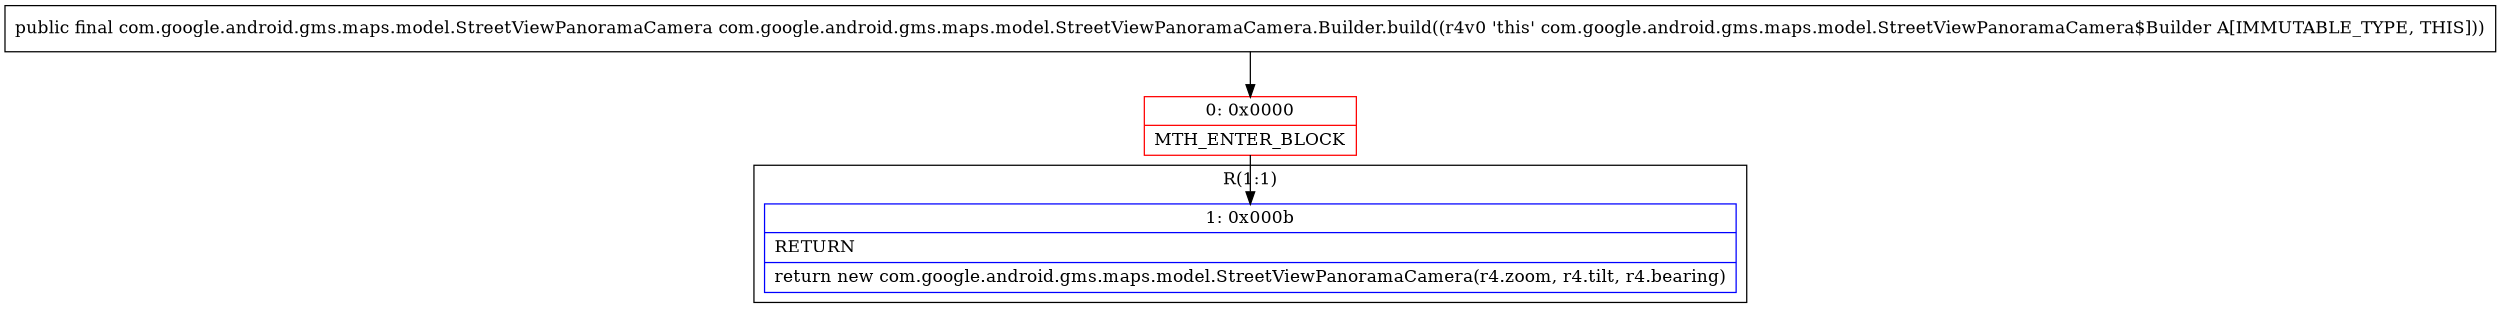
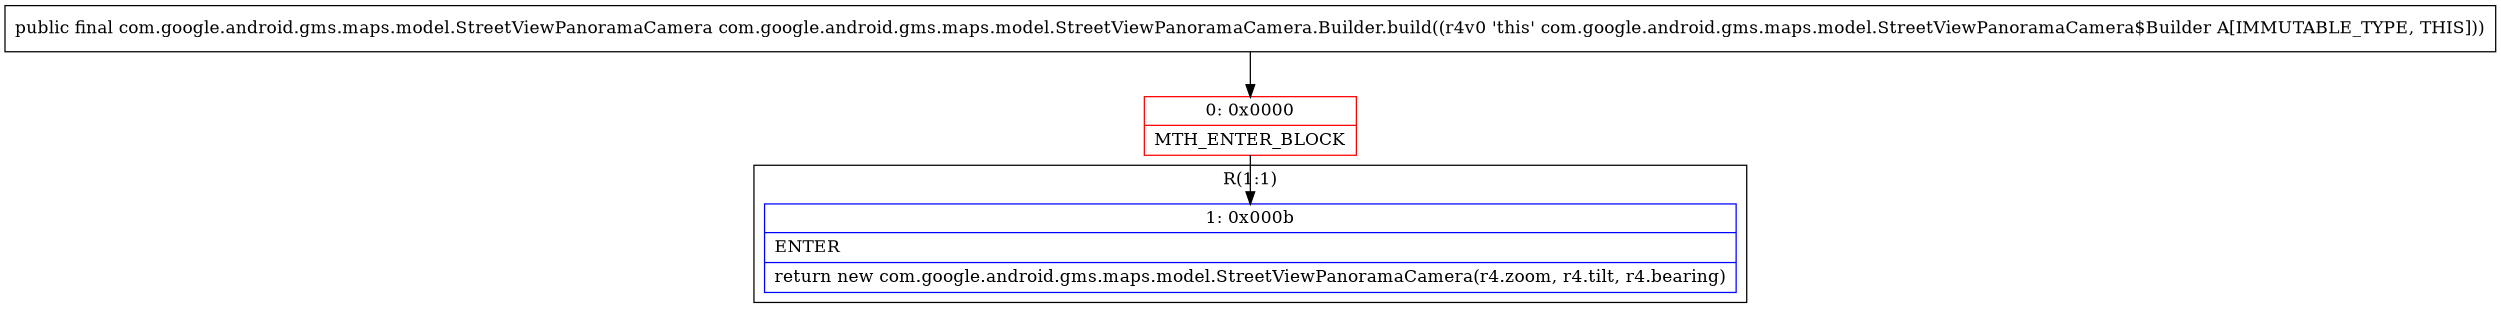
(815, 247) -> (808, 247)
